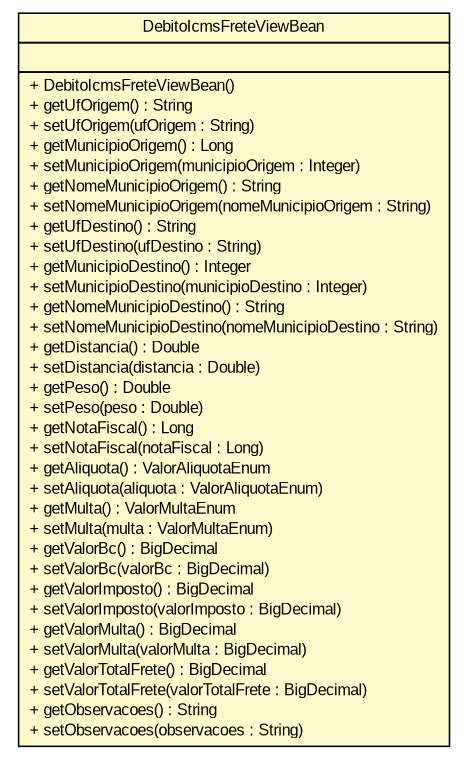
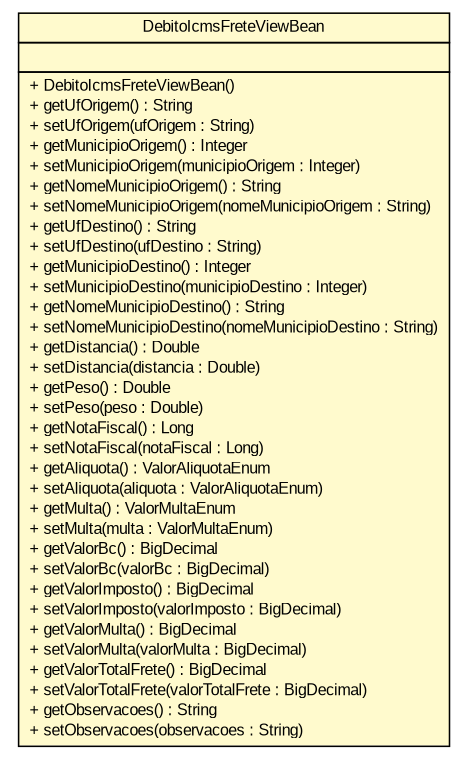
(132, 146) -> (139, 146)
